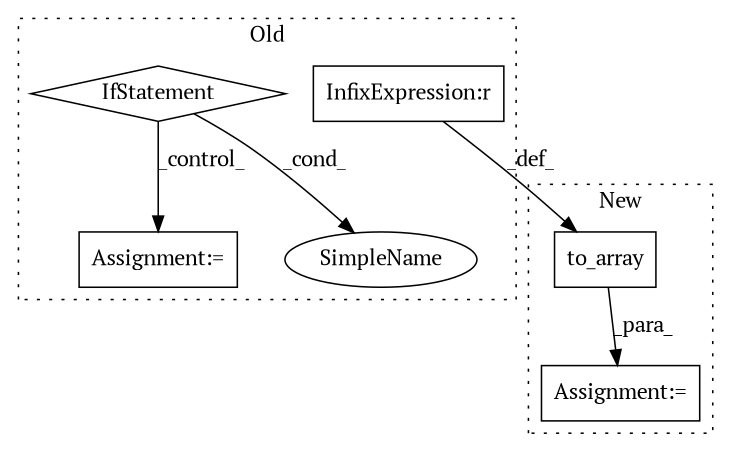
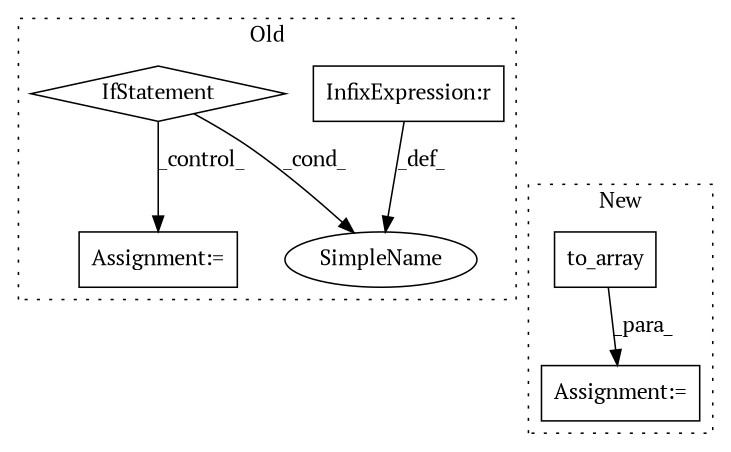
(505, 170) -> (396, 169)
